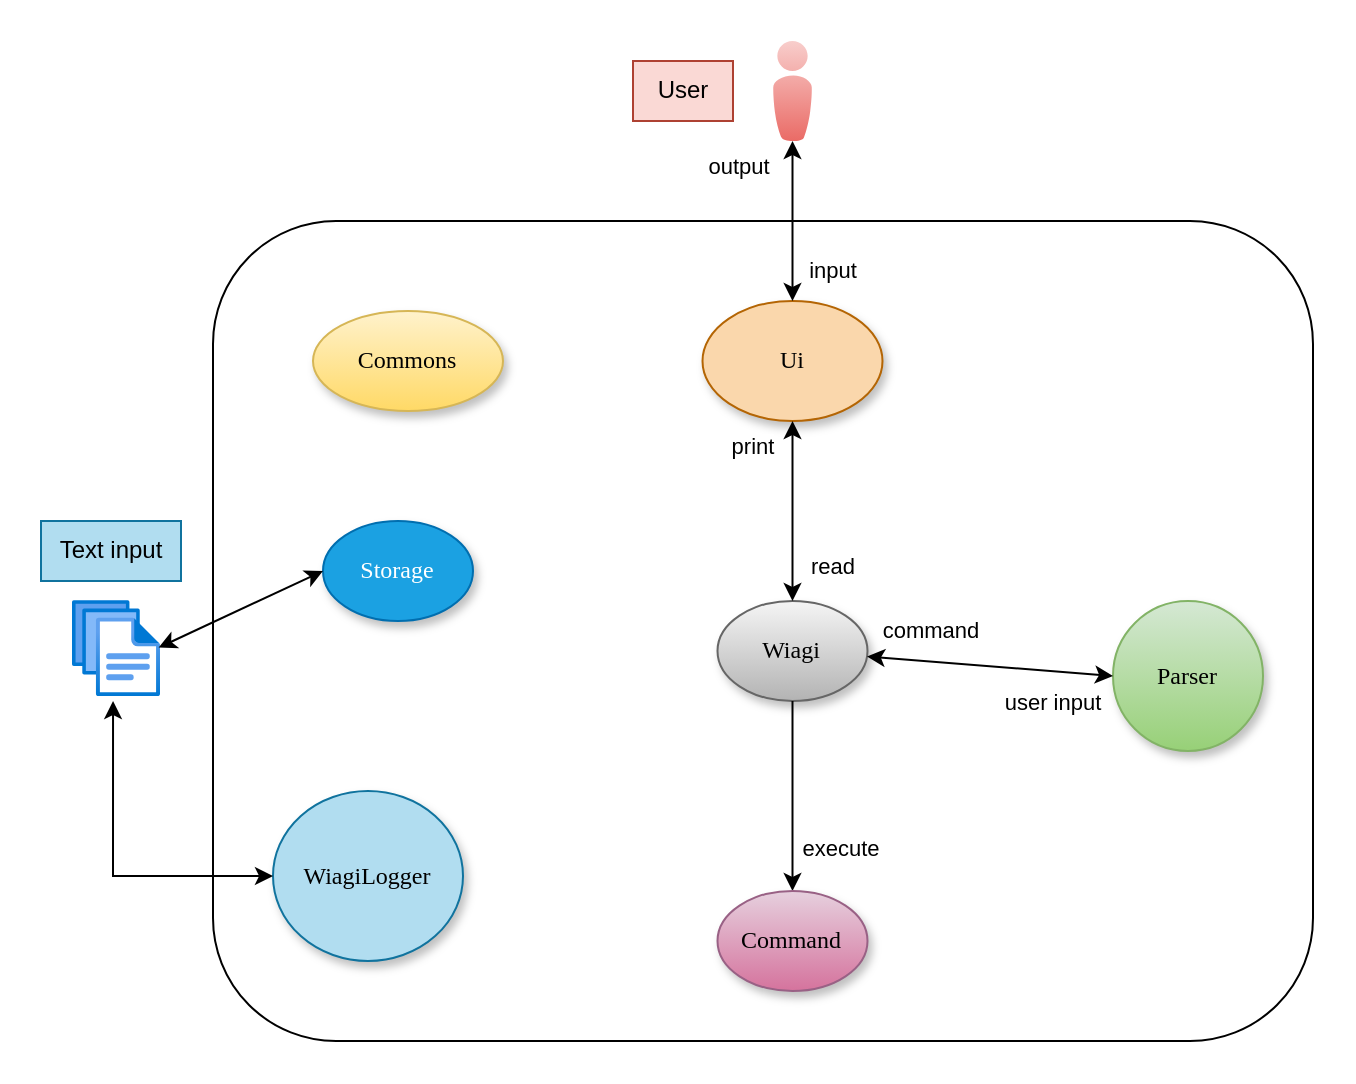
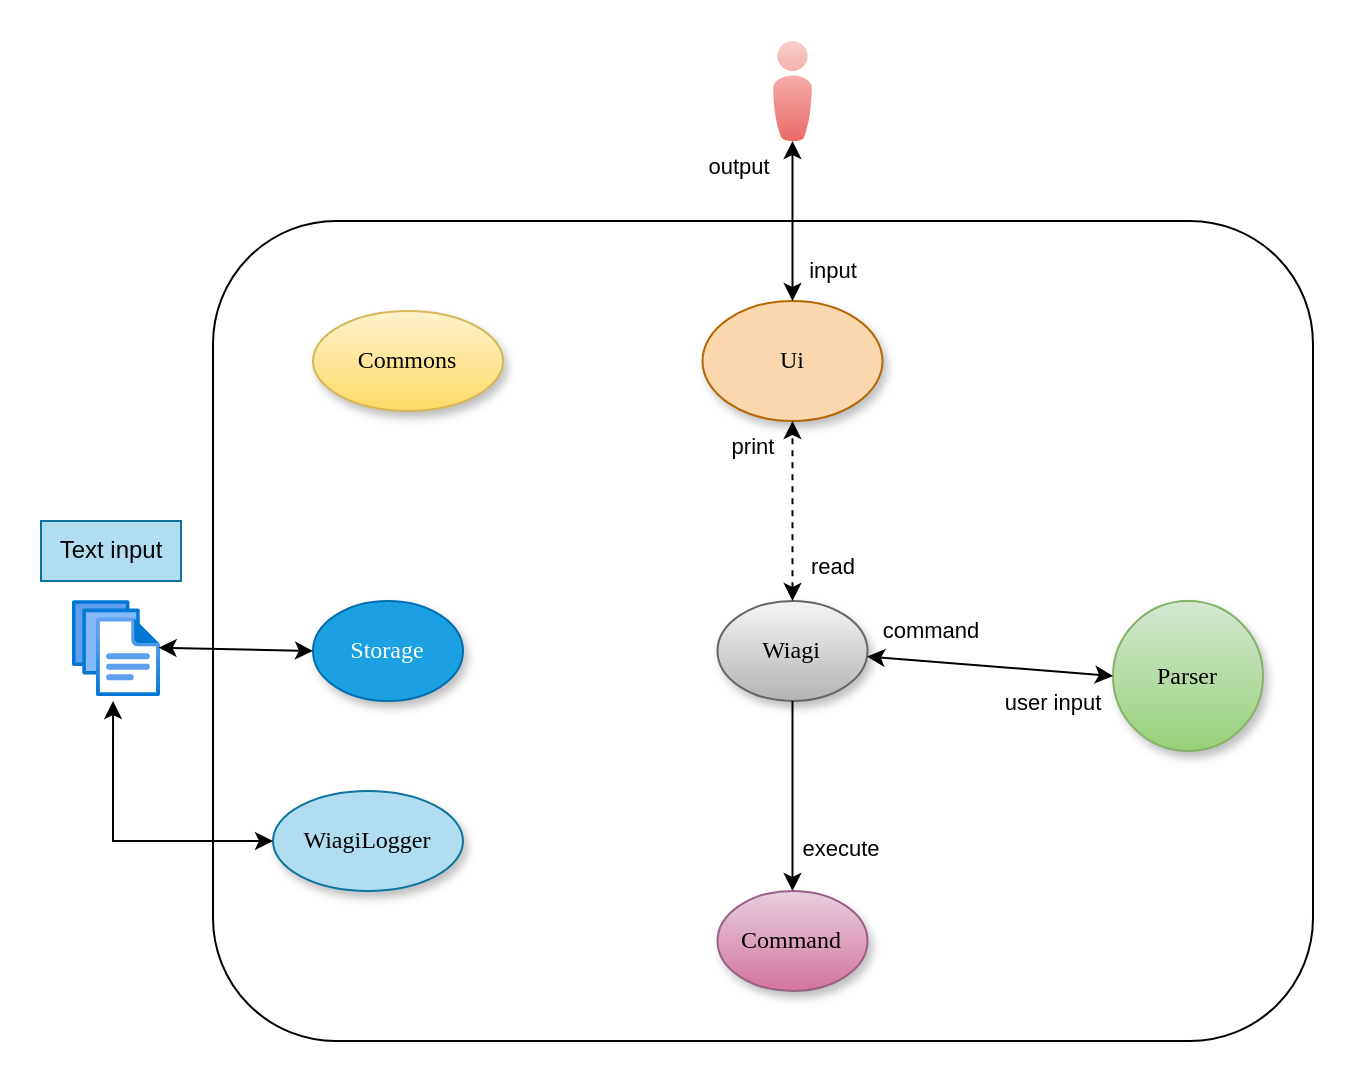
(683, 91) -> none
(793, 509) -> (793, 509)
(398, 571) -> (388, 651)
(368, 876) -> (368, 841)
